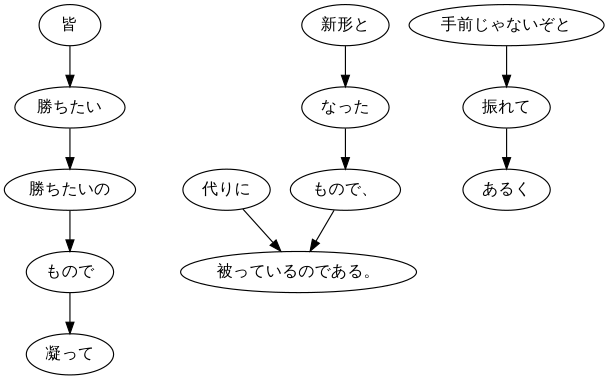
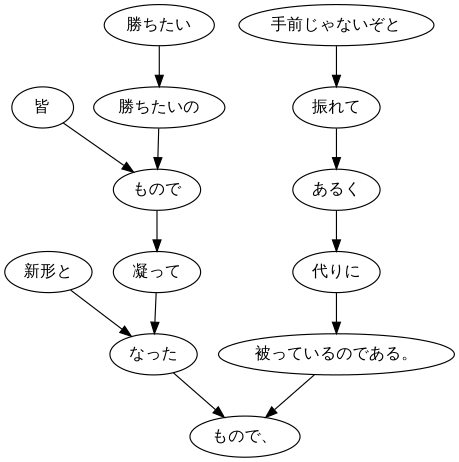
(70, 61) -> (93, 144)
none -> (336, 225)
(325, 226) -> (294, 392)
none -> (156, 308)
